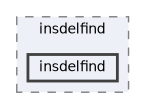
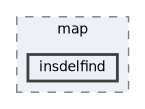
(73, 30) -> (73, 30)
